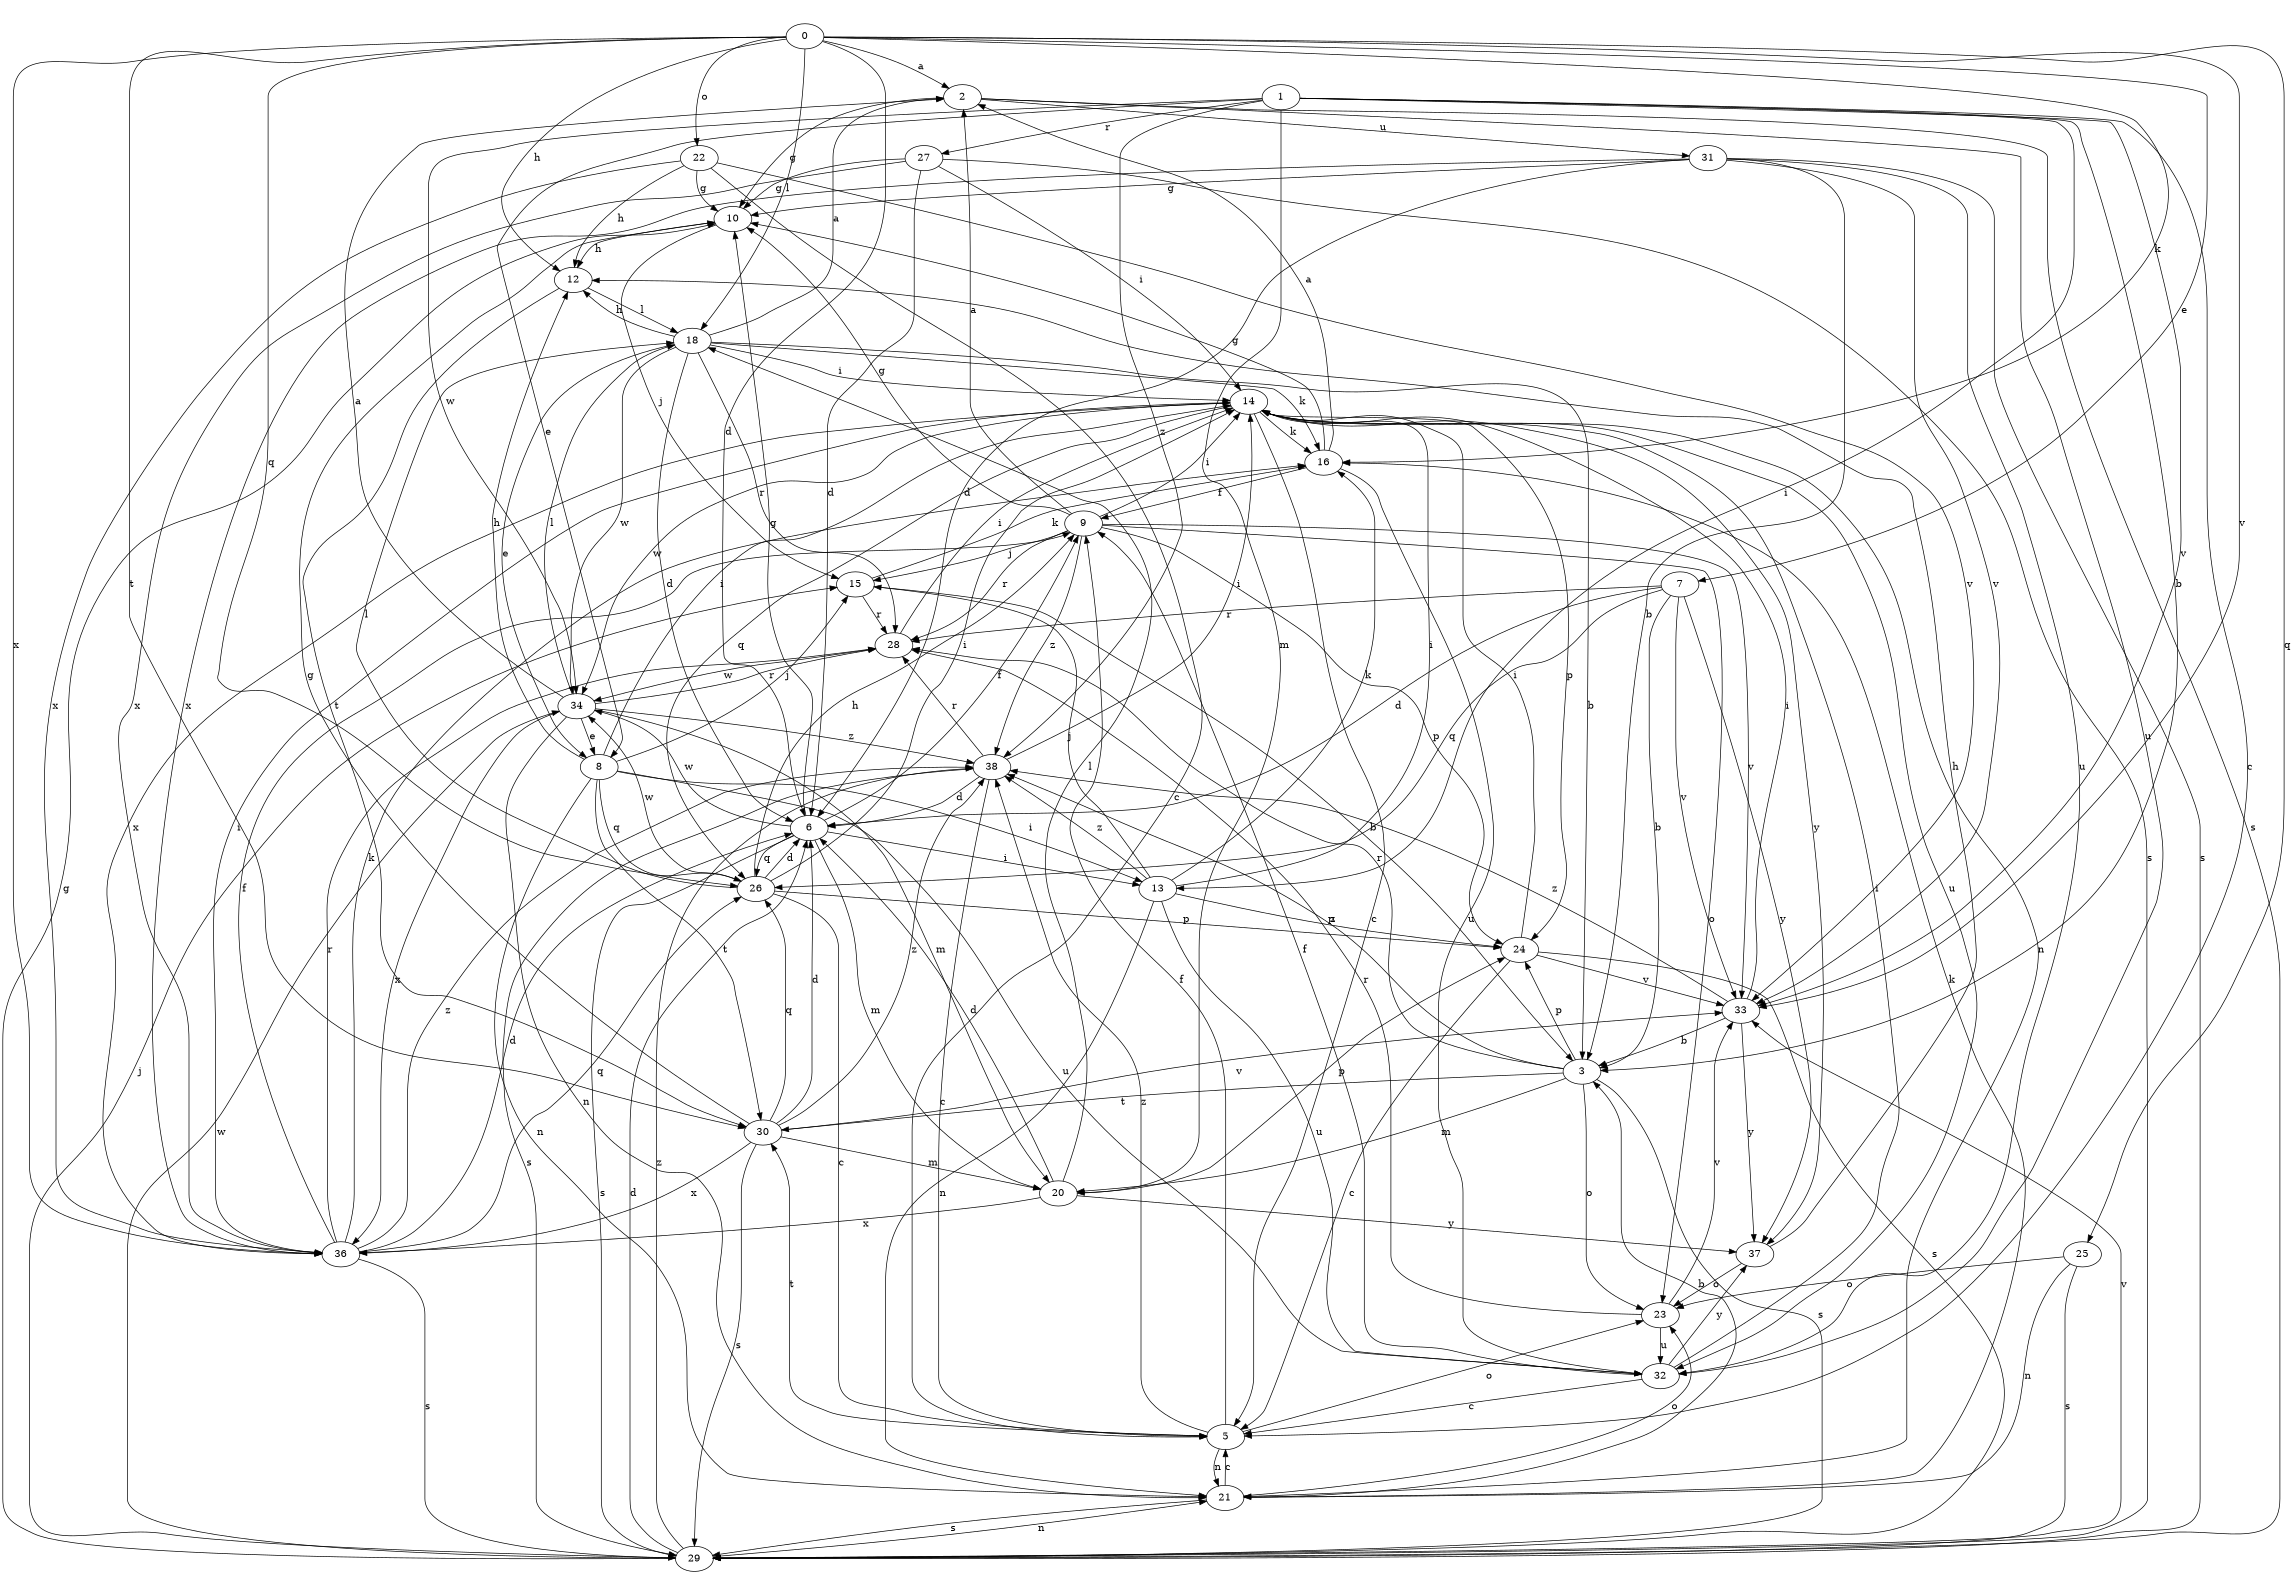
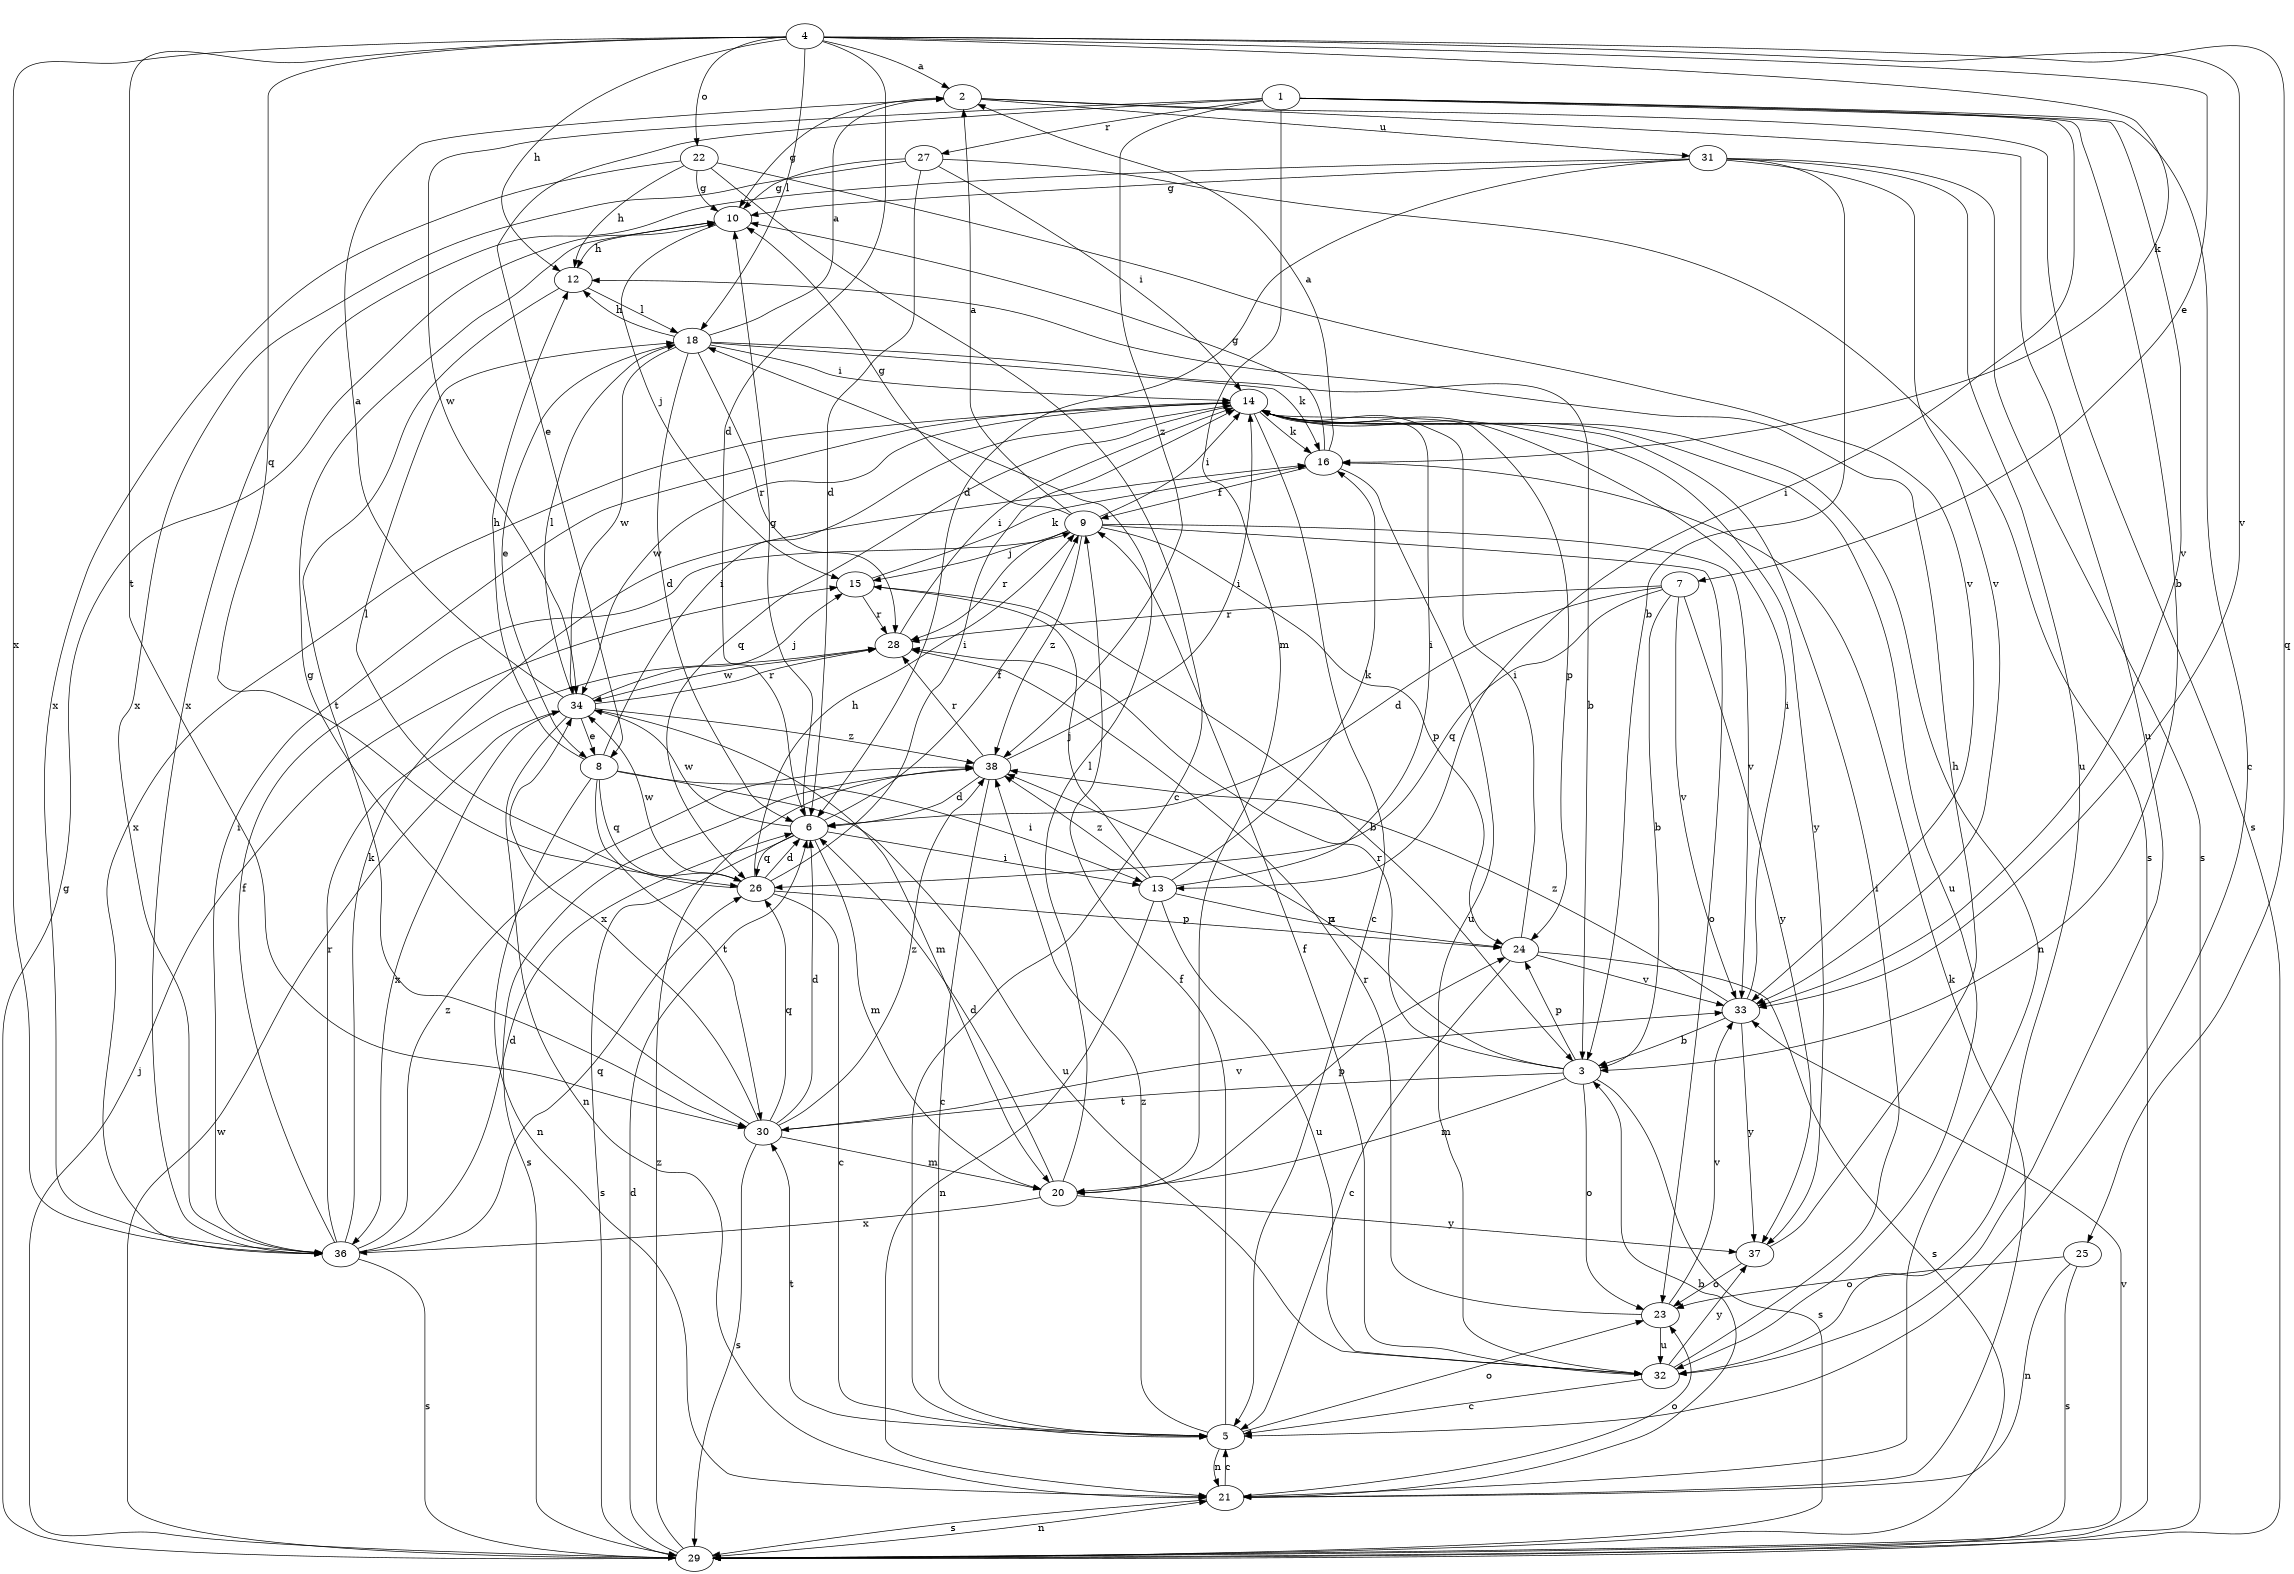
(805, 36) -> (805, 36)
(745, 702) -> (762, 656)
(568, 1227) -> (600, 923)
